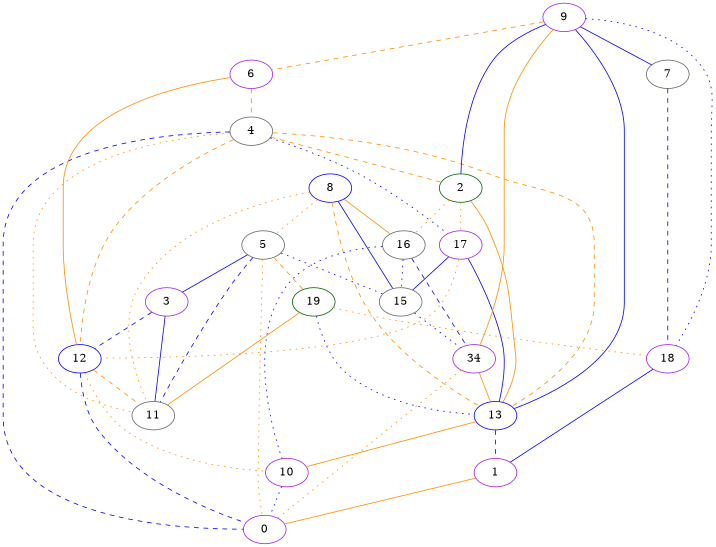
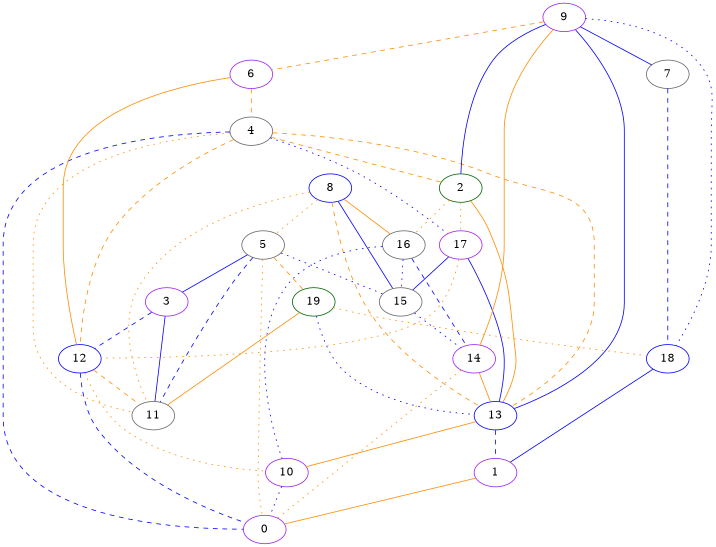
(474, 359) -> (474, 359)
(668, 359) -> (668, 359)
